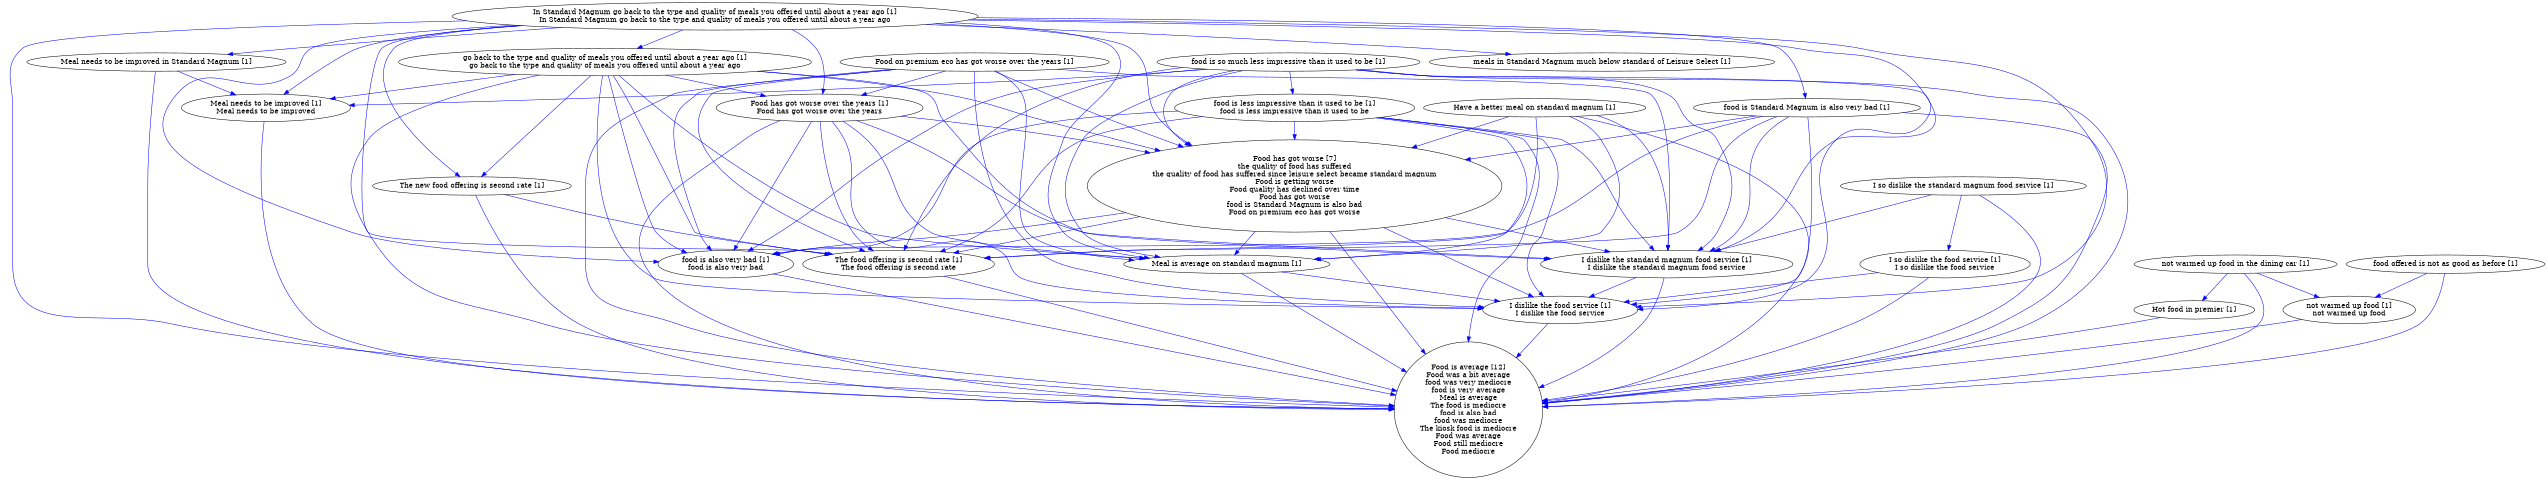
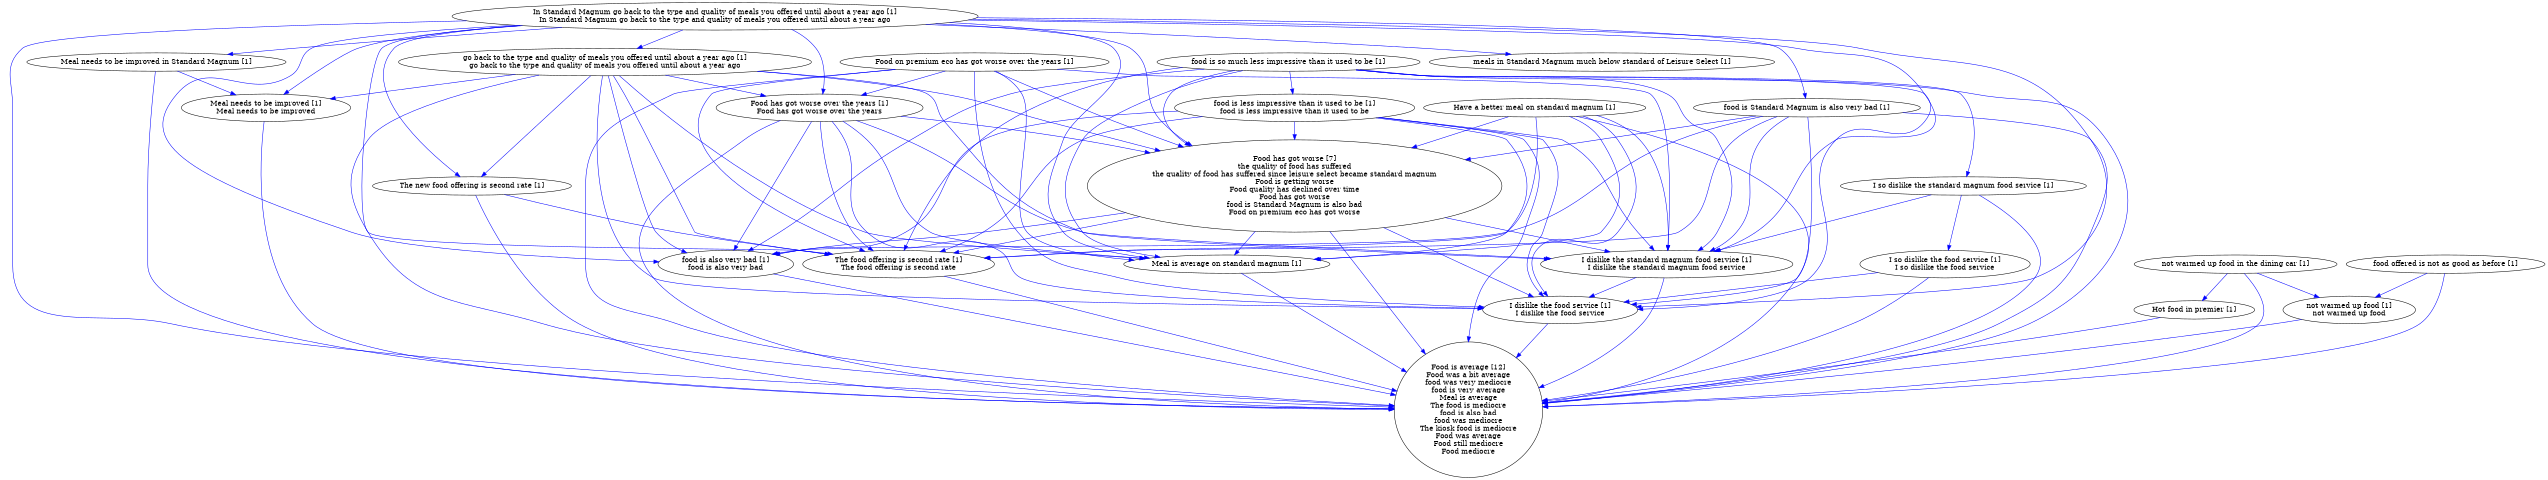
(781, 91) -> (1700, 78)
(687, 102) -> none
(1388, 286) -> (1620, 228)
